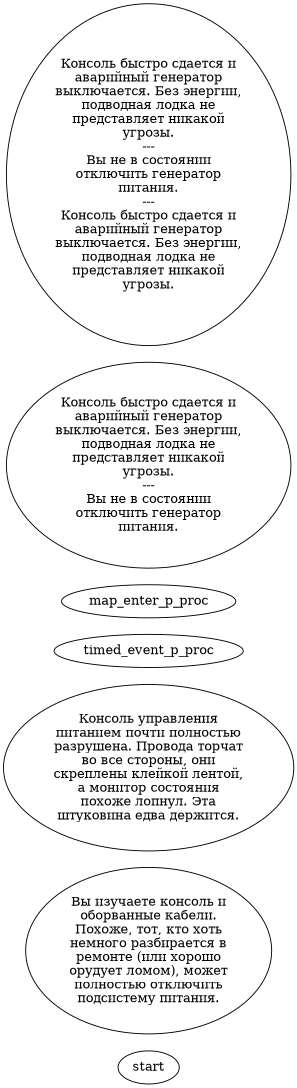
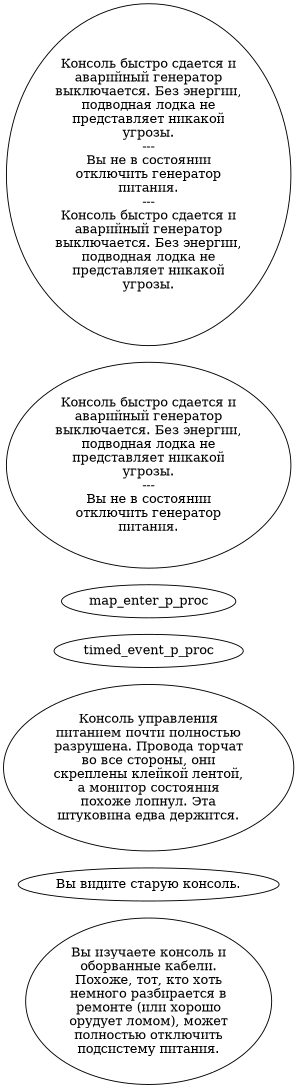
none -> (149, 884)
(149, 1067) -> none
